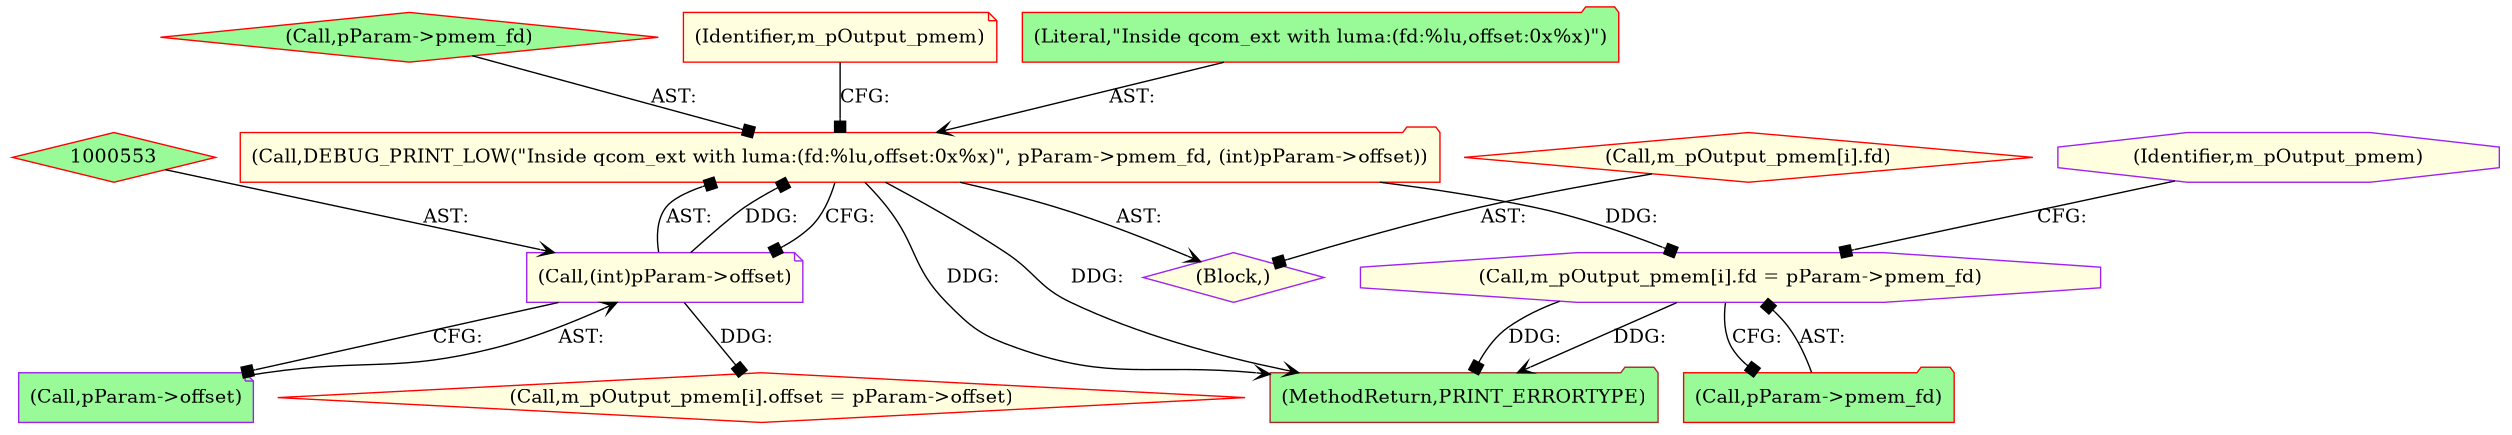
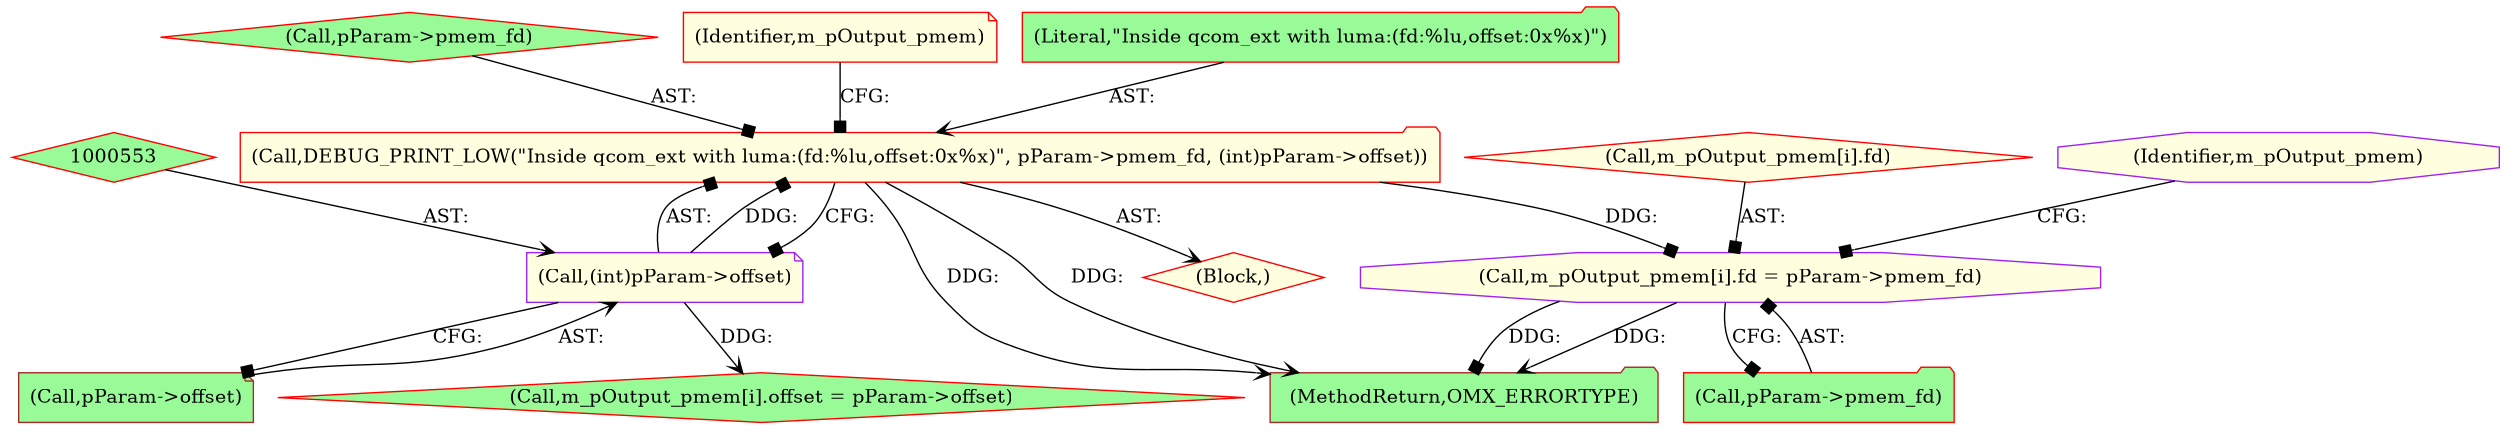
(1468, 210) -> (1741, 210)
(1234, 277) -> (1234, 277)
(709, 333) -> (709, 333)
(136, 398) -> (136, 398)
(761, 398) -> (761, 398)
(1464, 398) -> (1464, 398)
